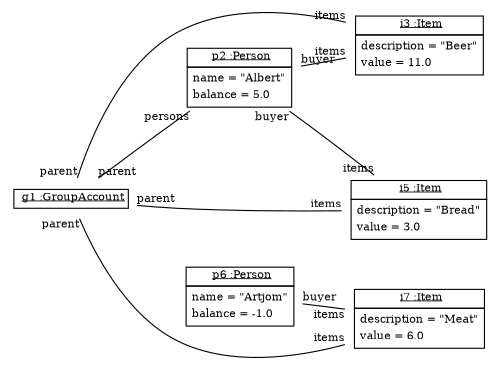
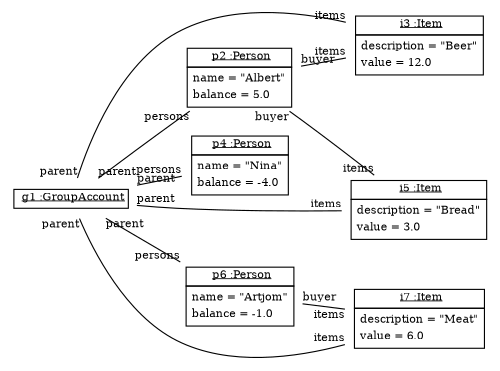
(397, 63) -> (397, 63)
none -> (239, 165)
none -> (143, 240)
